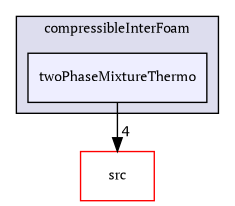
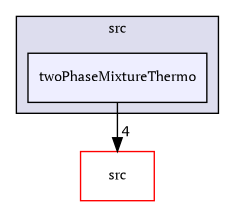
(117, 29) -> (117, 29)
